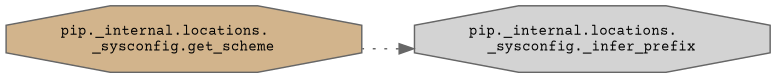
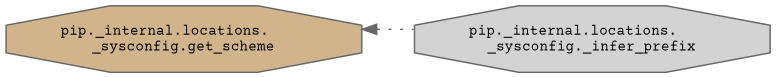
(380, 49) -> (395, 29)
